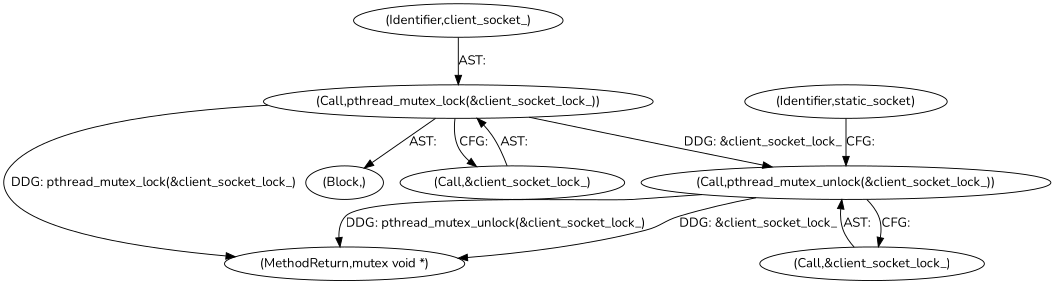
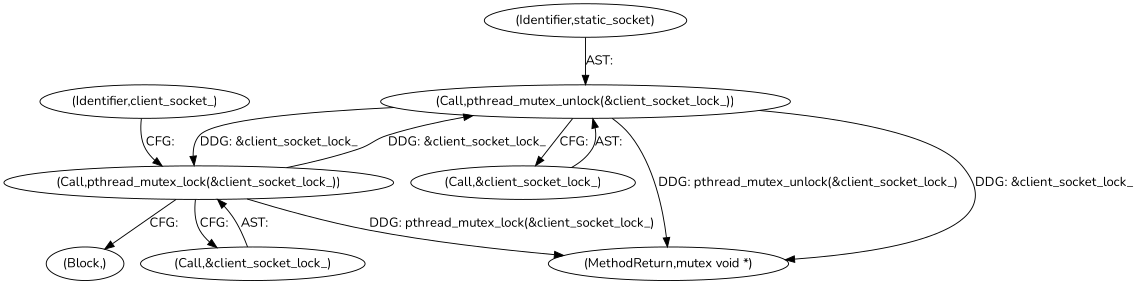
(474, 61) -> (162, 142)
none -> (284, 116)
(425, 142) -> (166, 223)
(862, 142) -> (601, 61)
